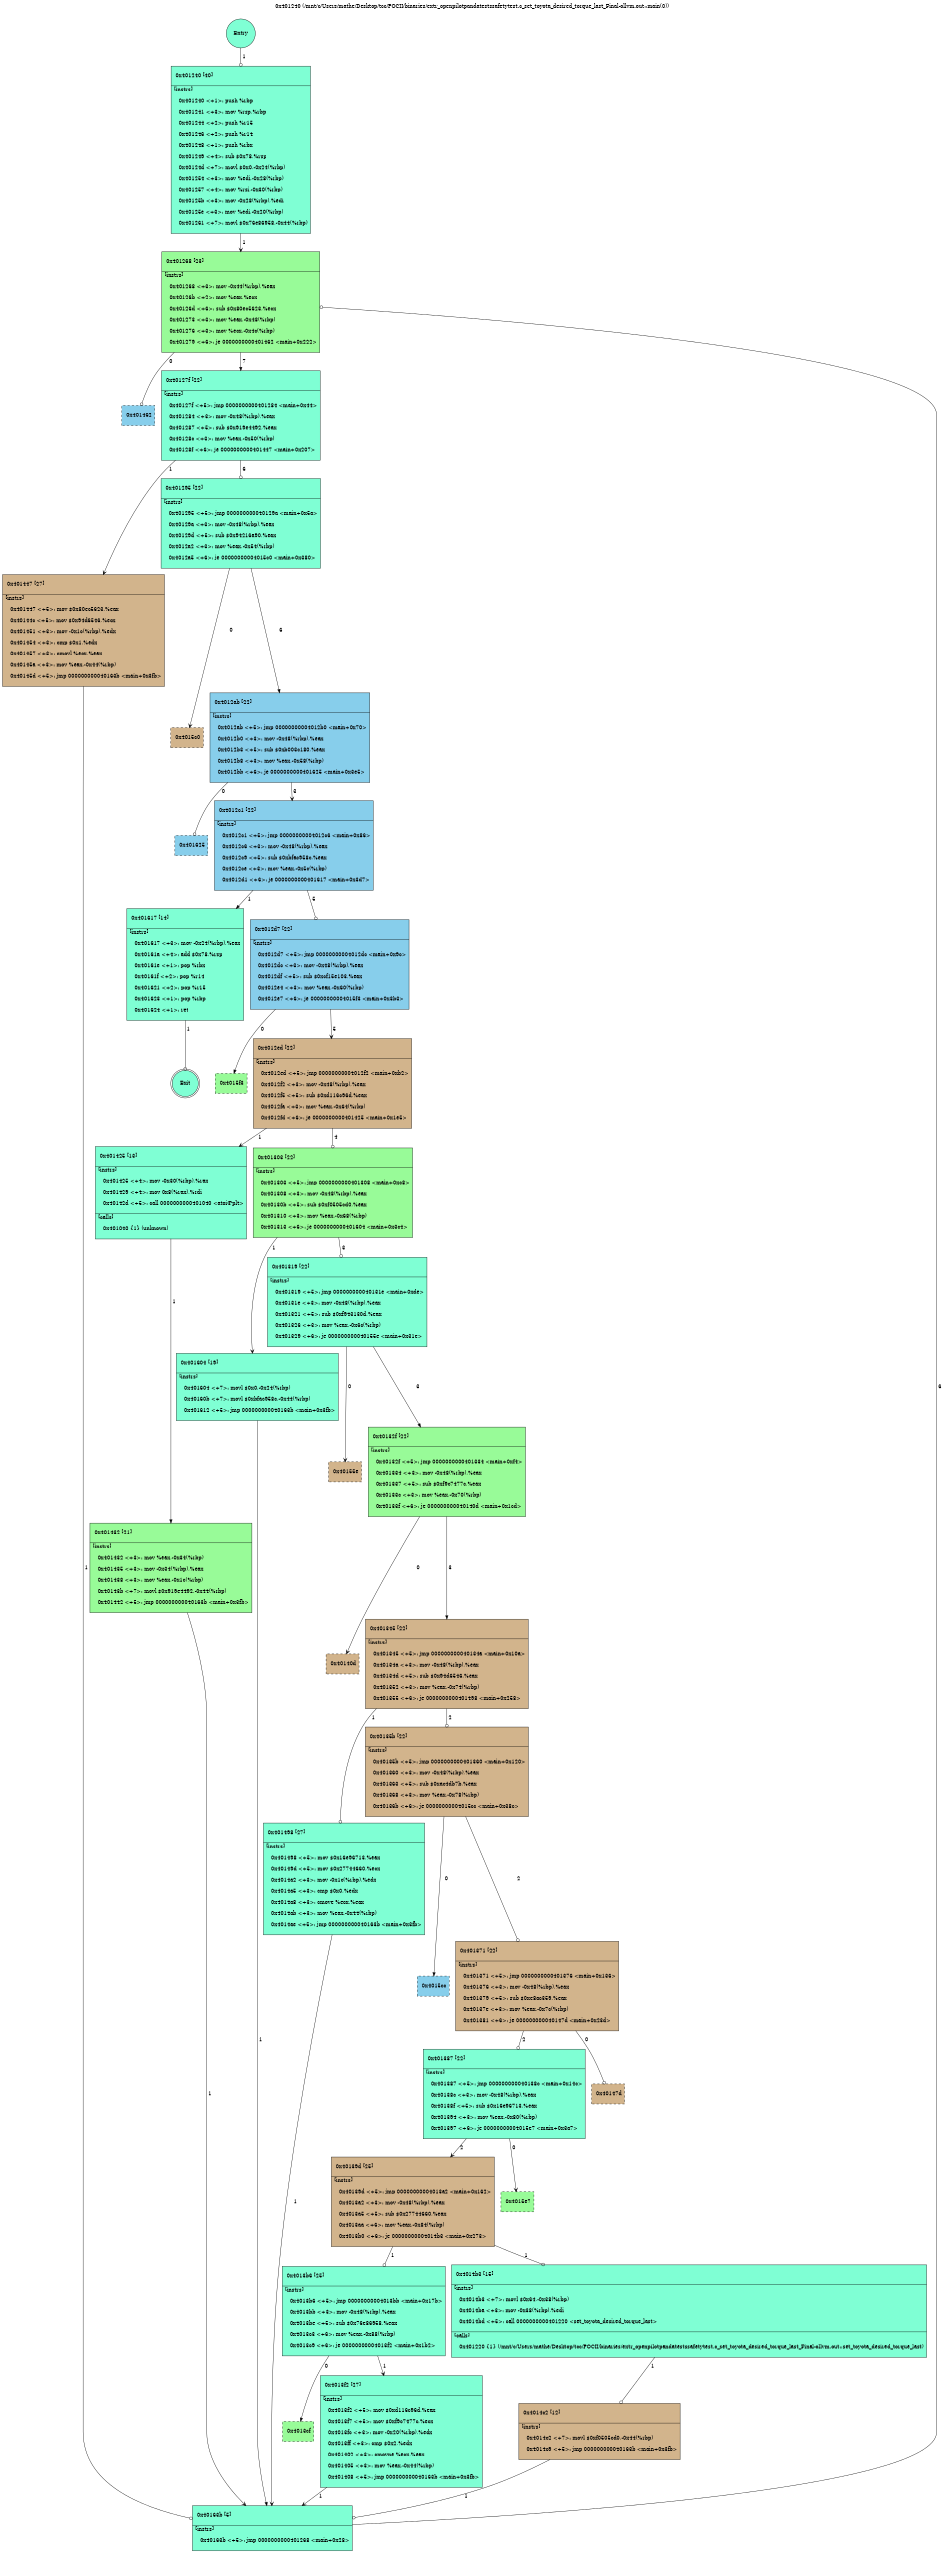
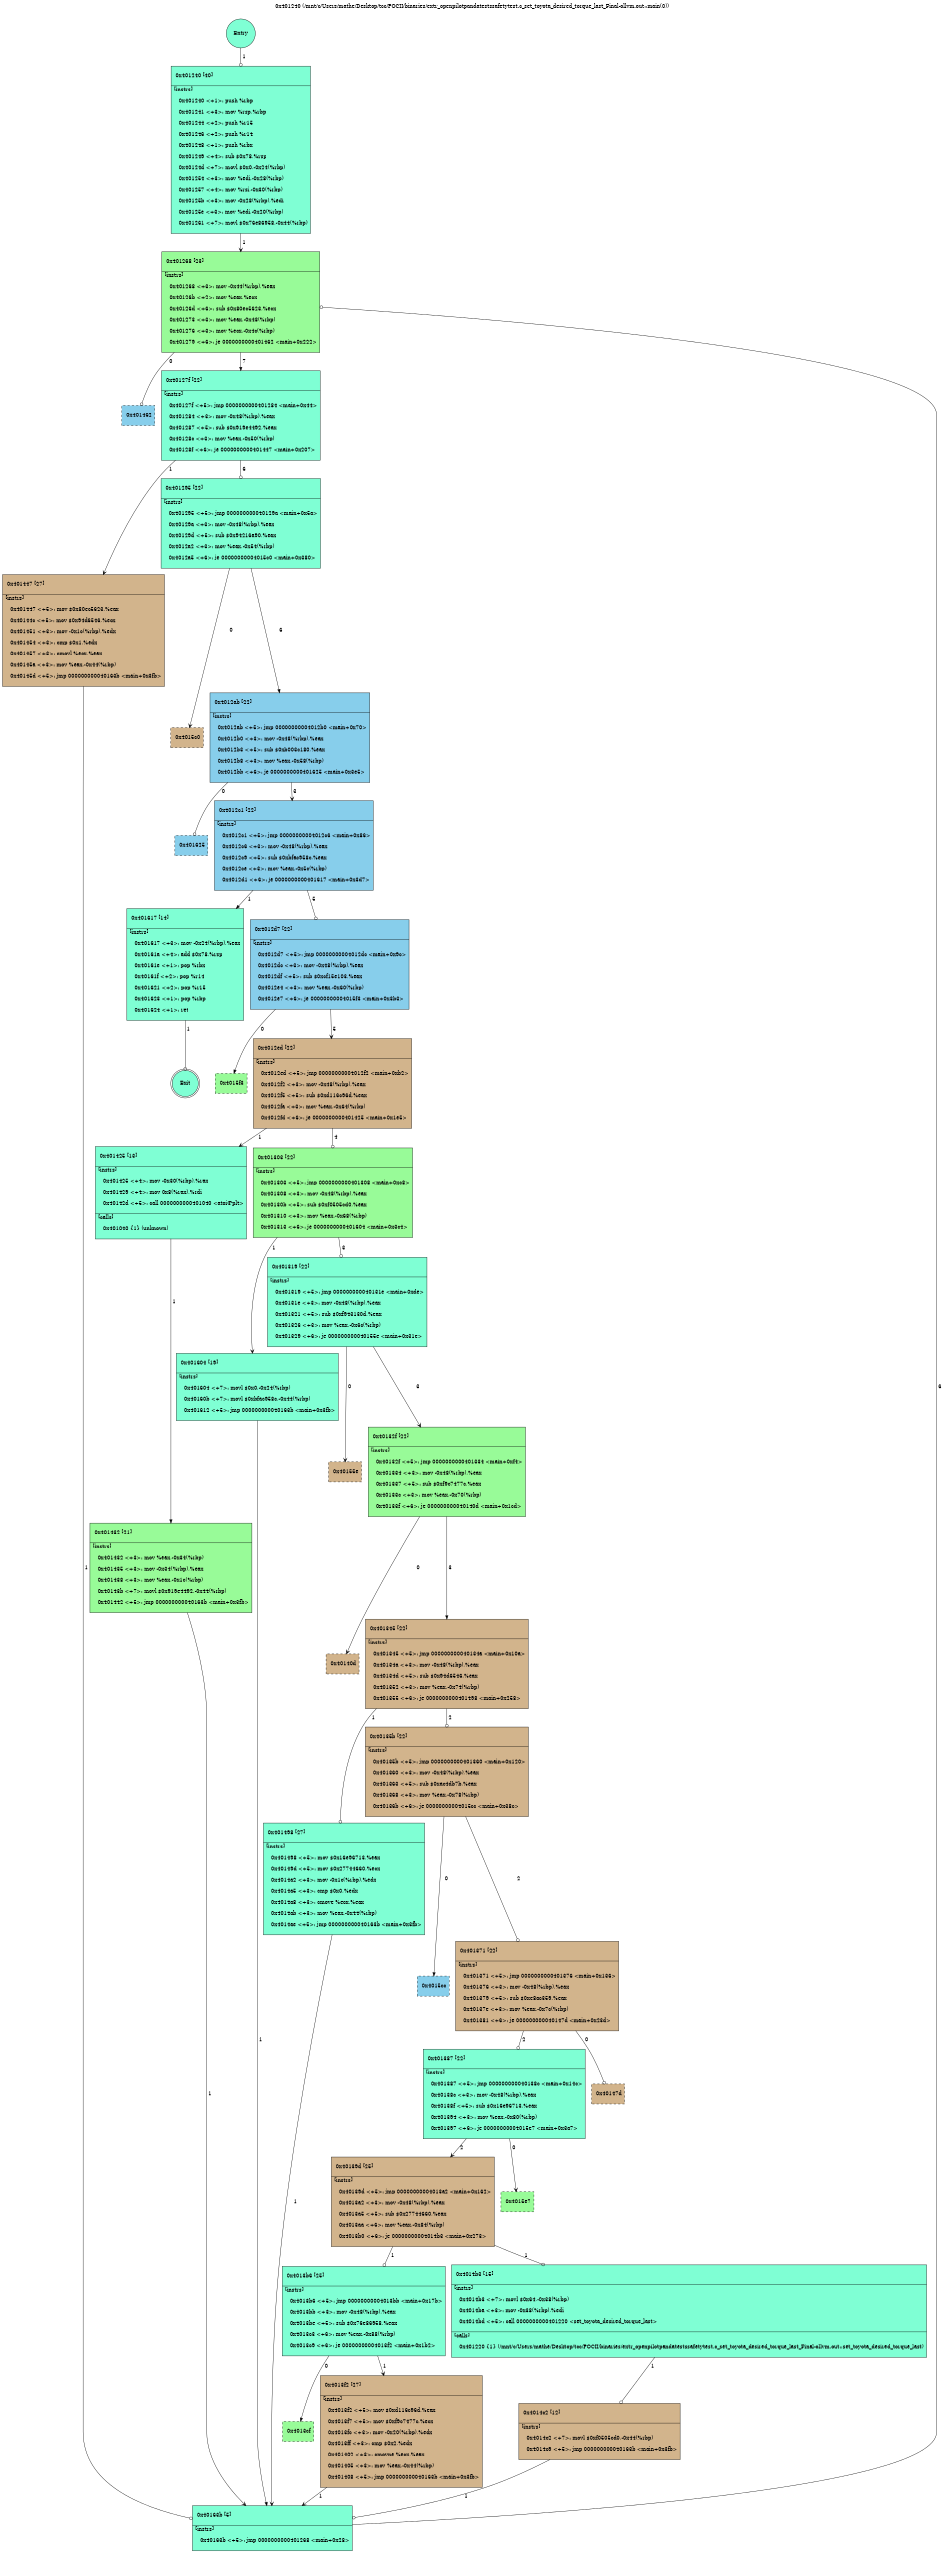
(396, 1385) -> (396, 1385)
(401, 2432) -> (401, 2432)
